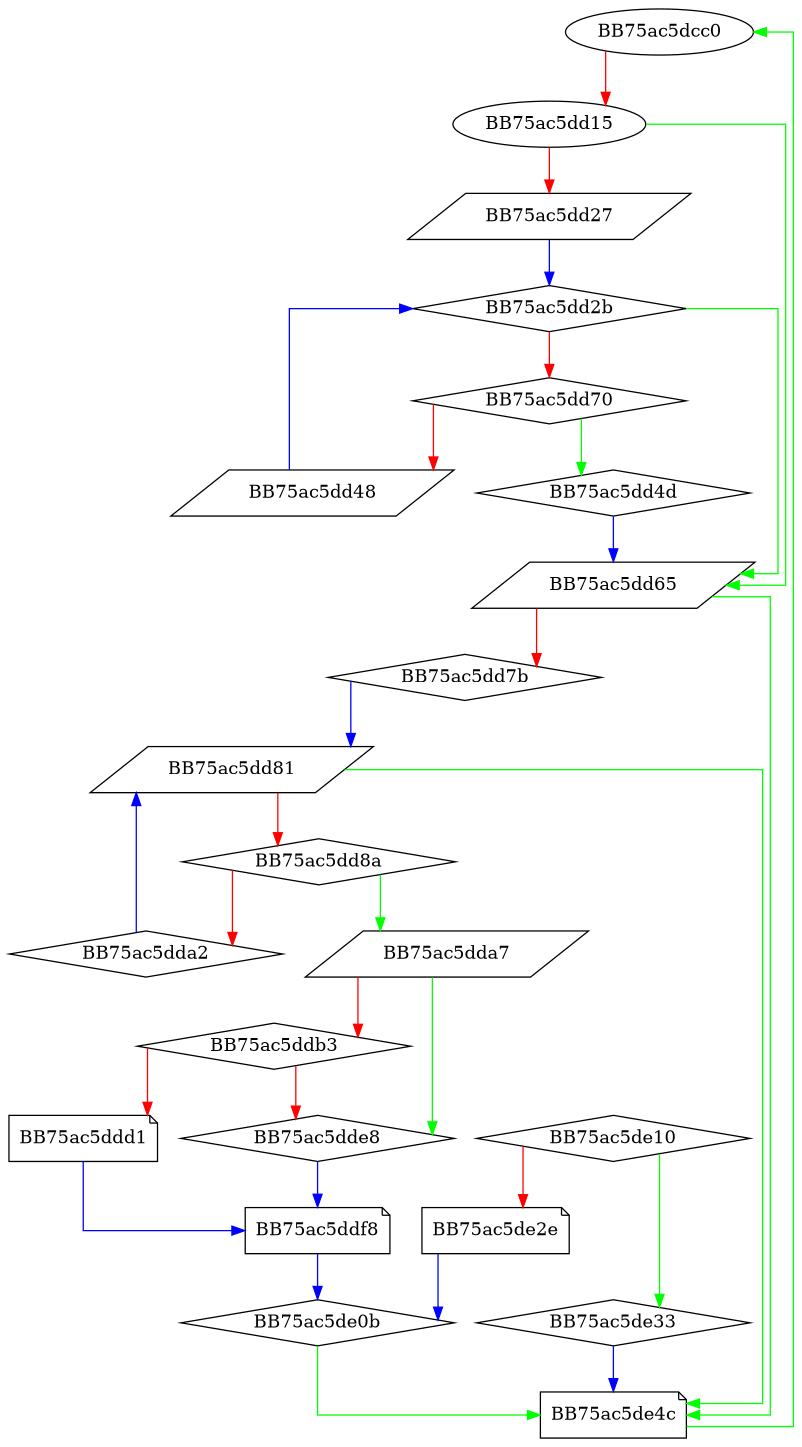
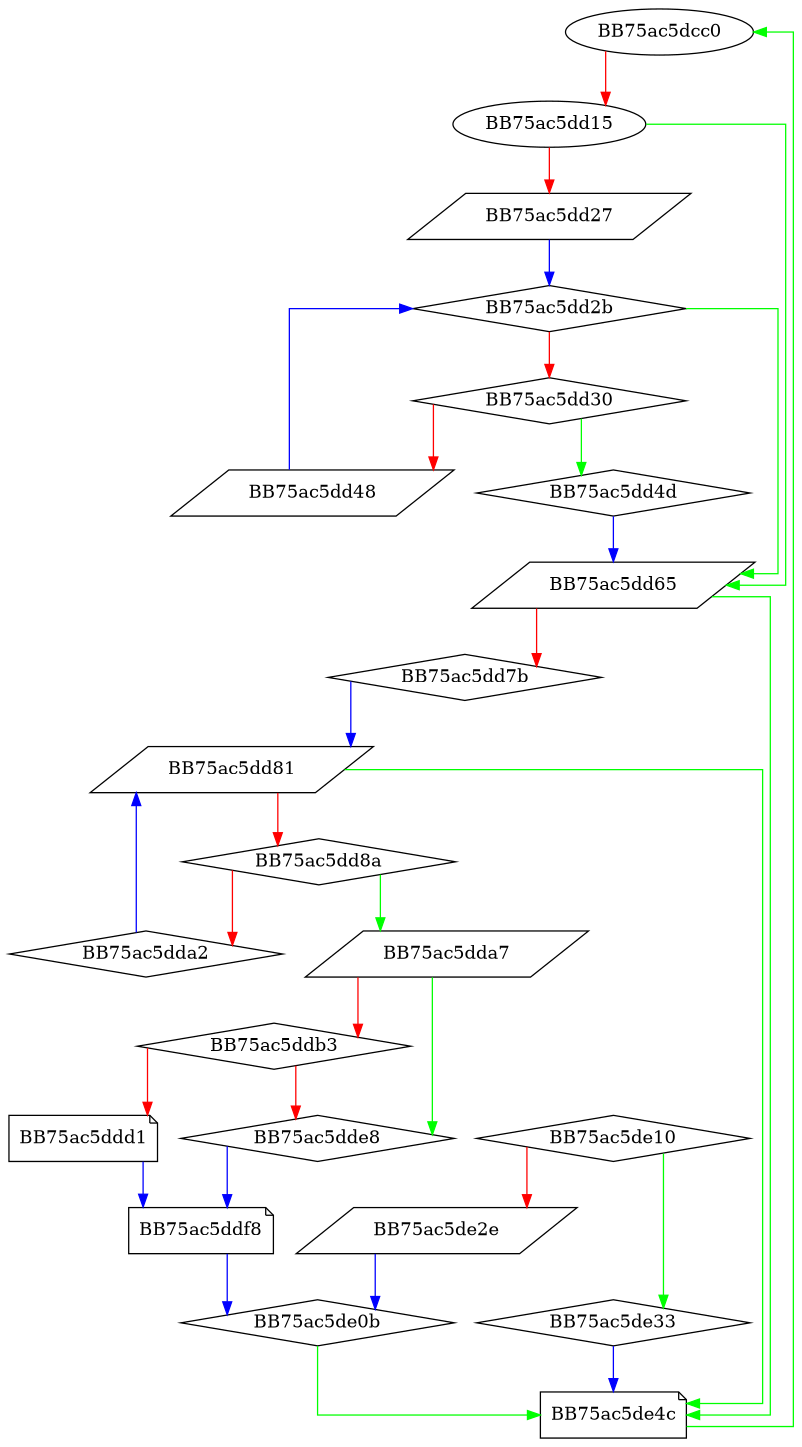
(549, 401) -> (549, 401)
(496, 1231) -> (437, 1231)
